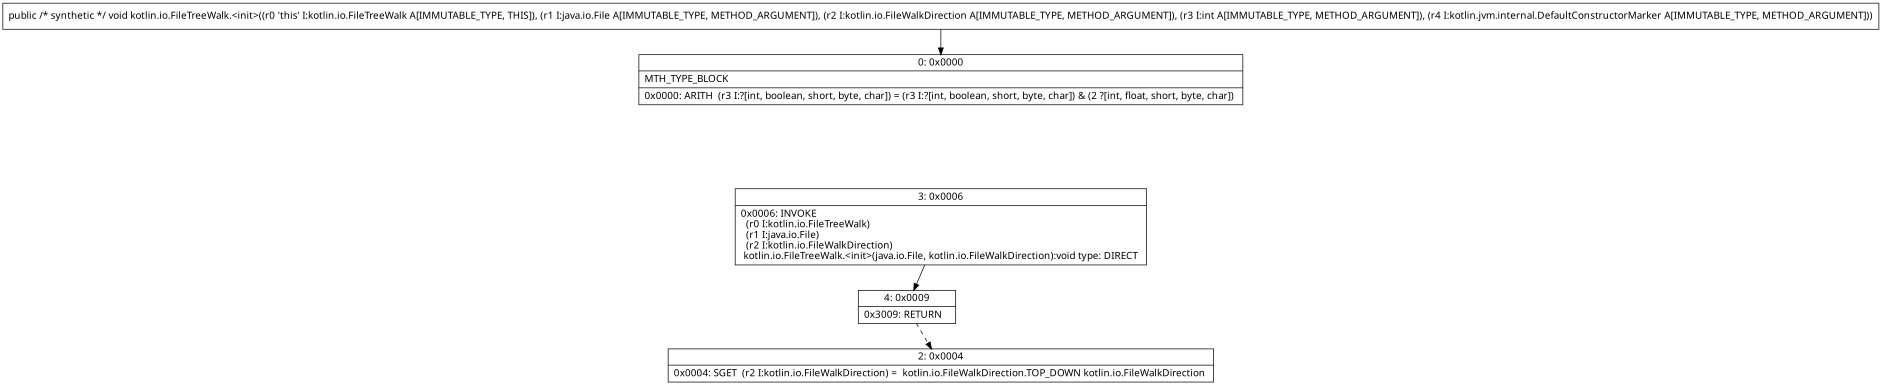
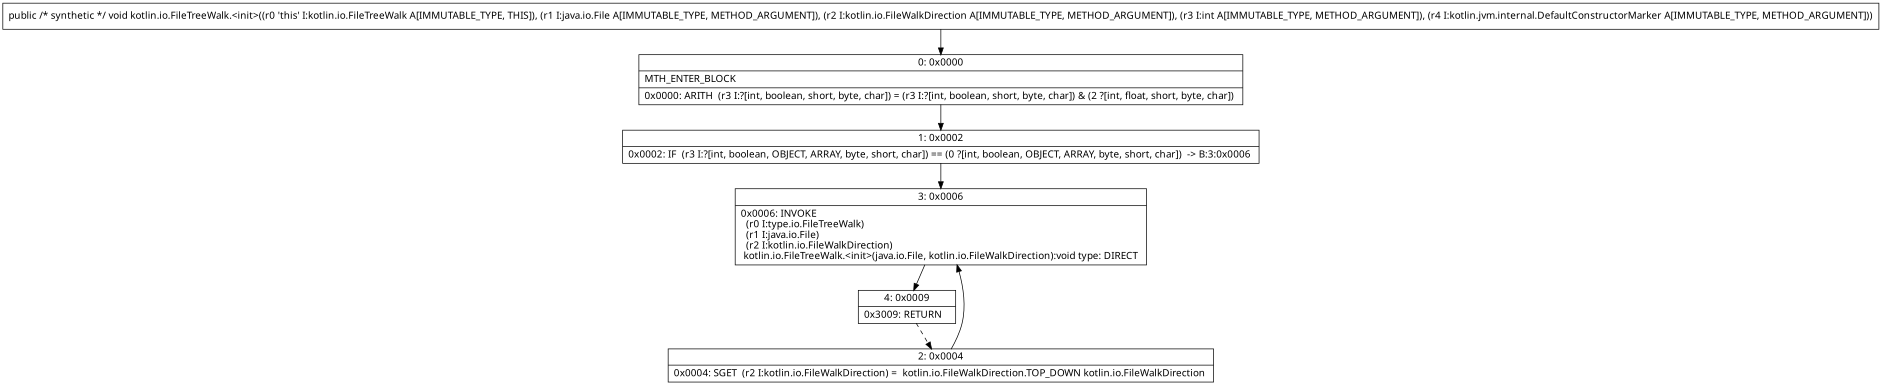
(687, 79) -> (690, 79)
none -> (941, 147)
(806, 224) -> (803, 224)
none -> (964, 311)
